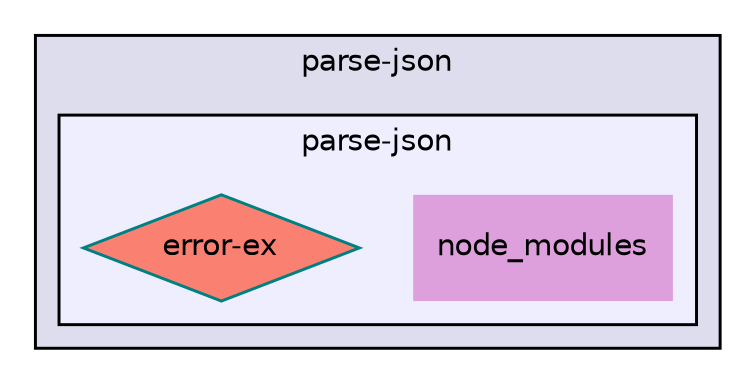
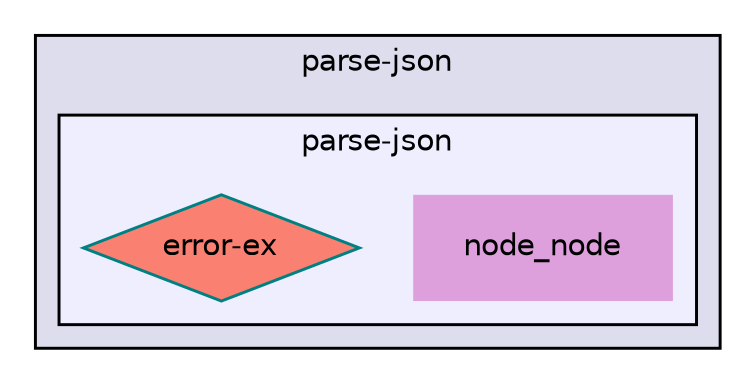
(543, 248) -> (543, 248)
